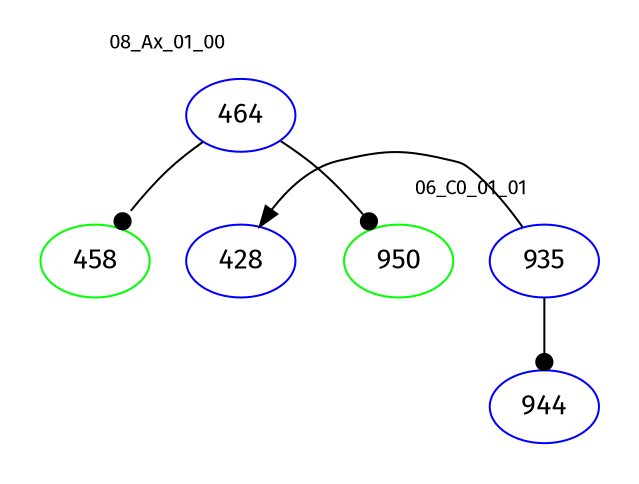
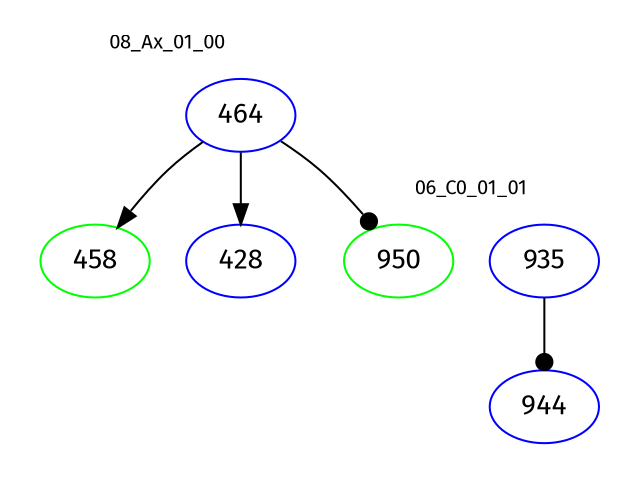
(402, 152) -> (241, 178)
(164, 174) -> (164, 174)
